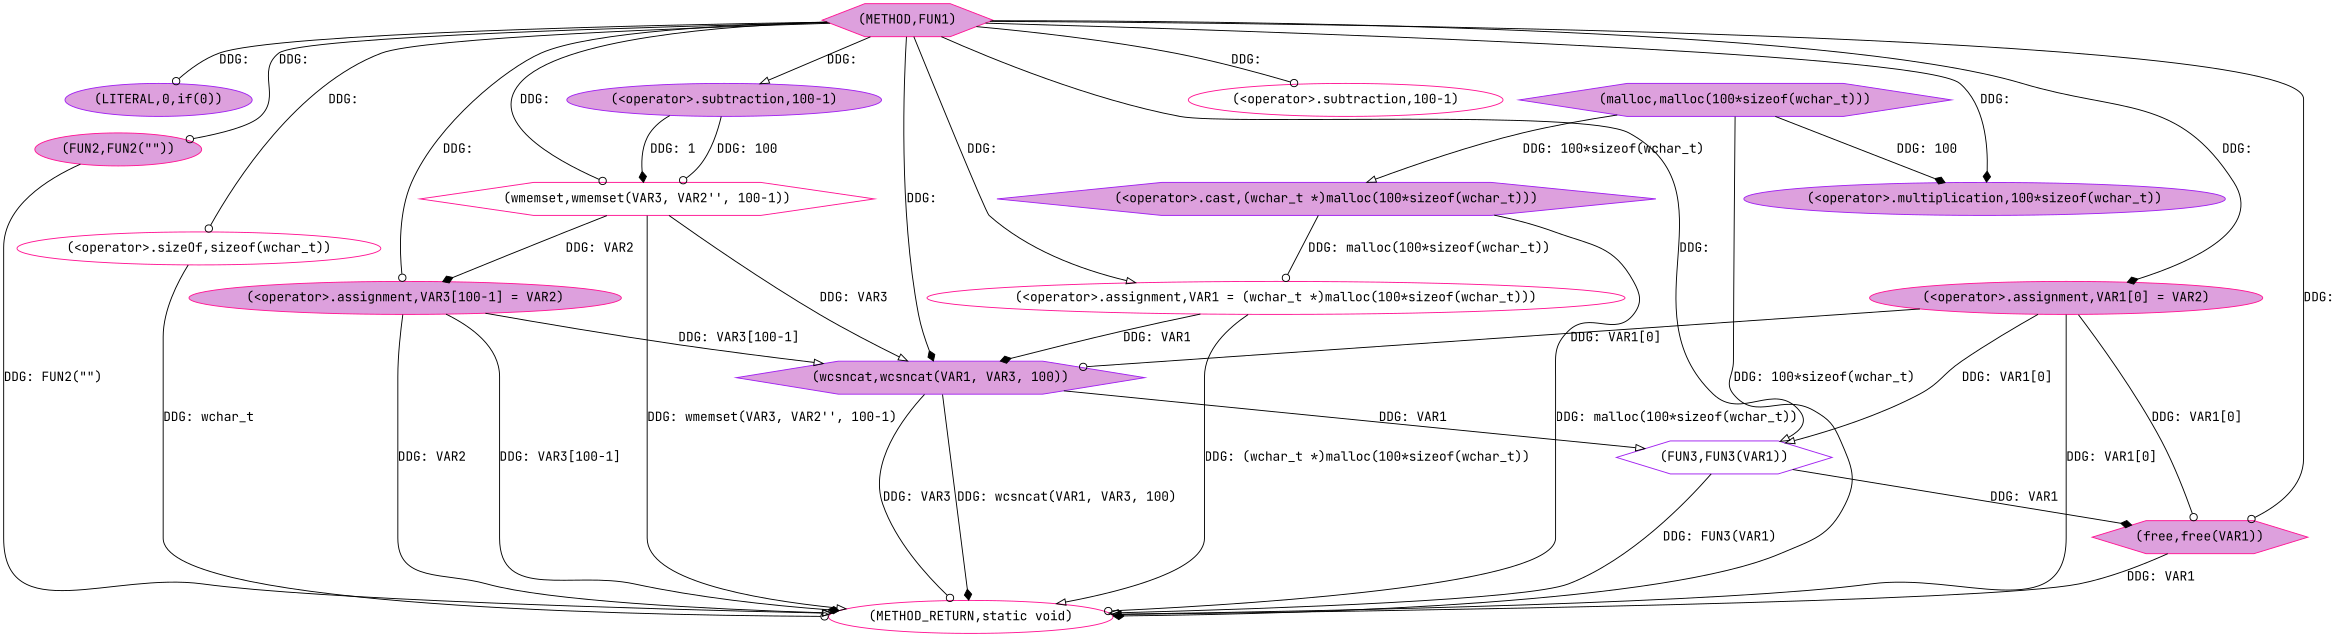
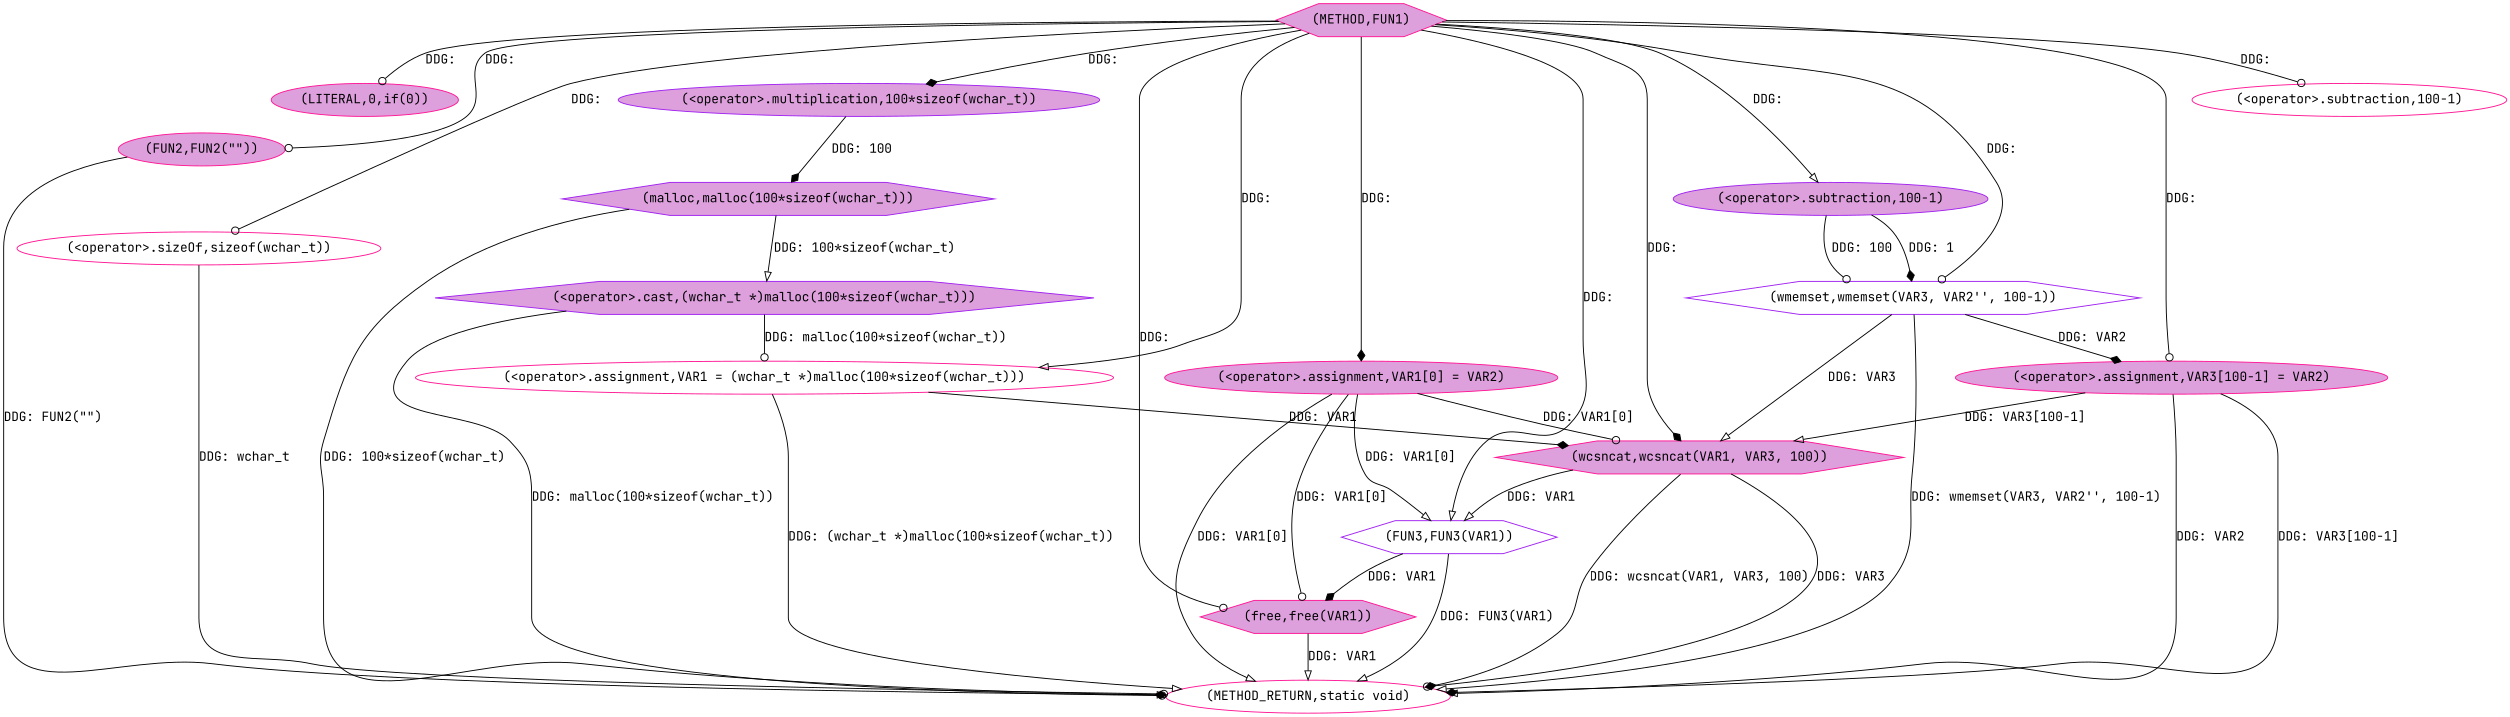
(159, 100) -> (365, 100)
(1855, 147) -> (822, 145)
(647, 199) -> (1913, 298)
(940, 378) -> (1700, 457)
